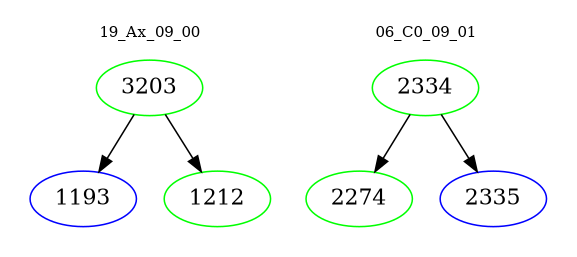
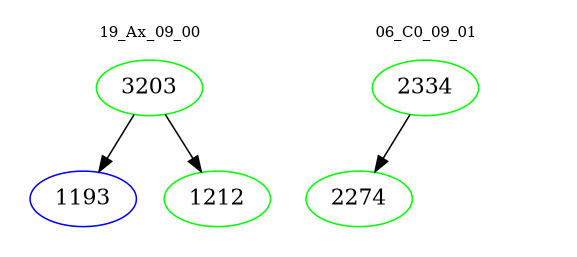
(493, 199) -> none
